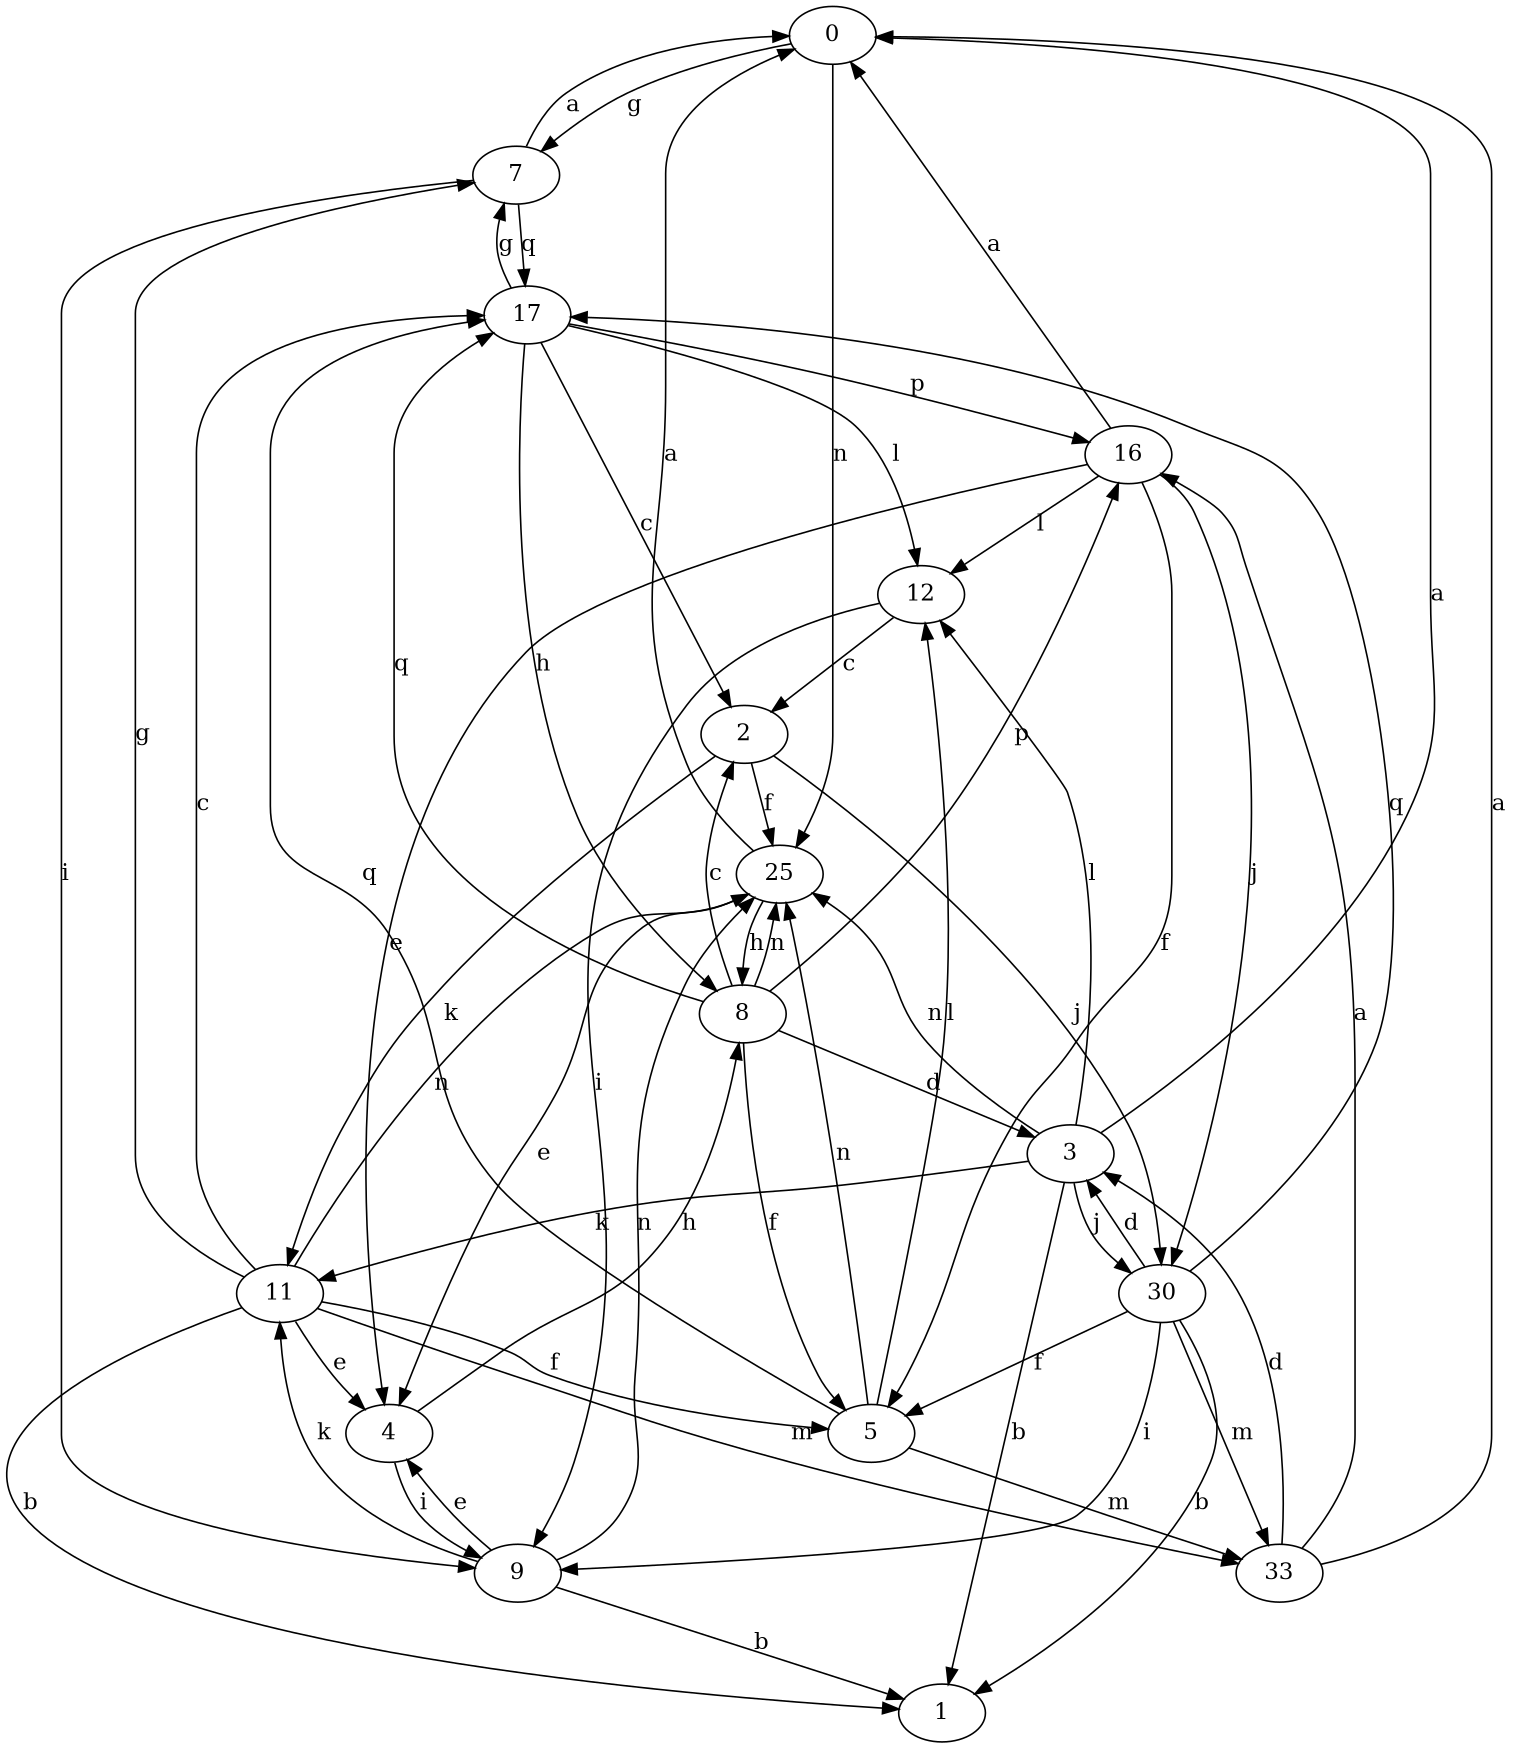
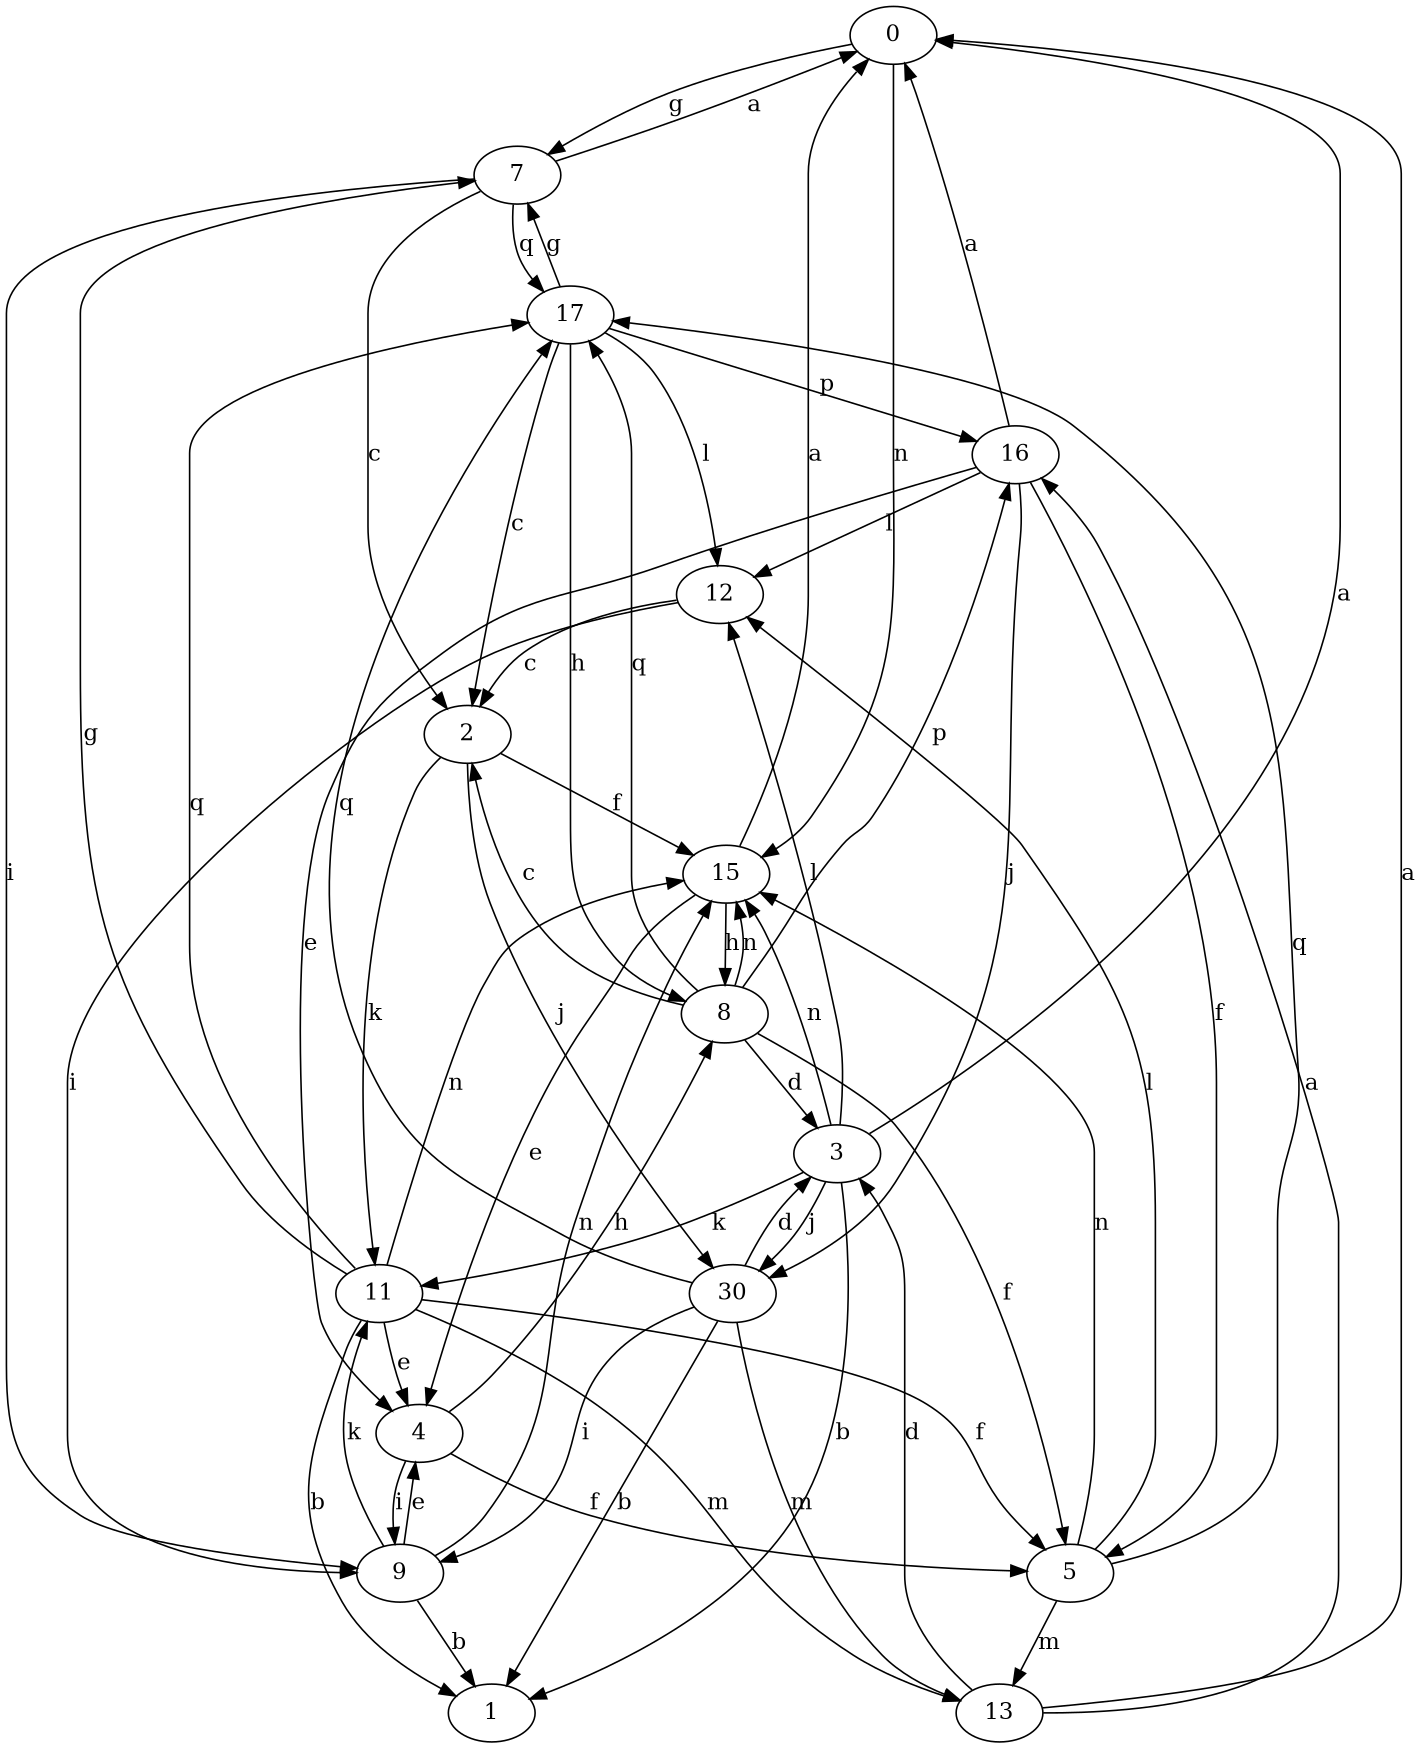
none -> (368, 425)
(203, 804) -> (198, 804)
(780, 874) -> (726, 874)
(1035, 1355) -> (709, 1542)
(1280, 1573) -> (1000, 1713)
